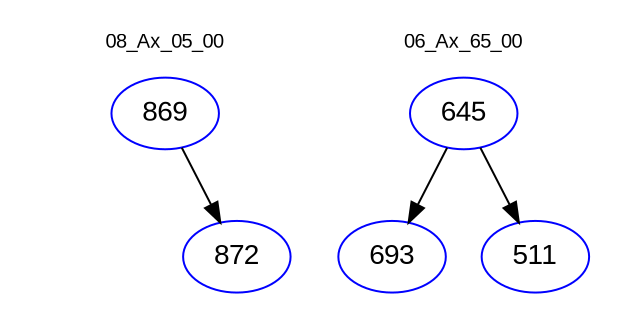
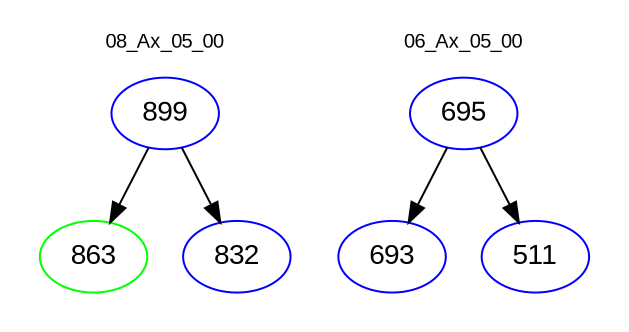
(464, 43) -> (464, 43)
(165, 113) -> (165, 113)
(464, 113) -> (464, 113)
none -> (94, 257)
(237, 257) -> (237, 257)
